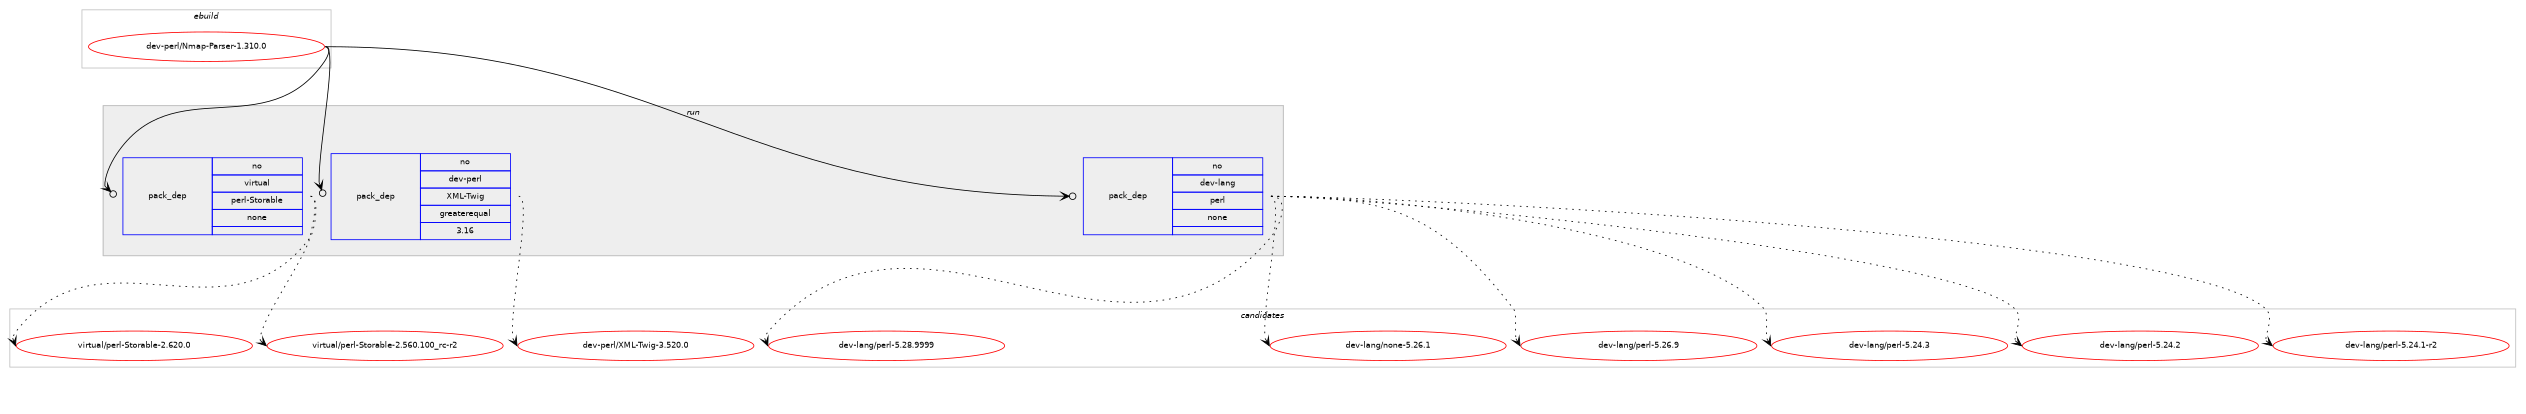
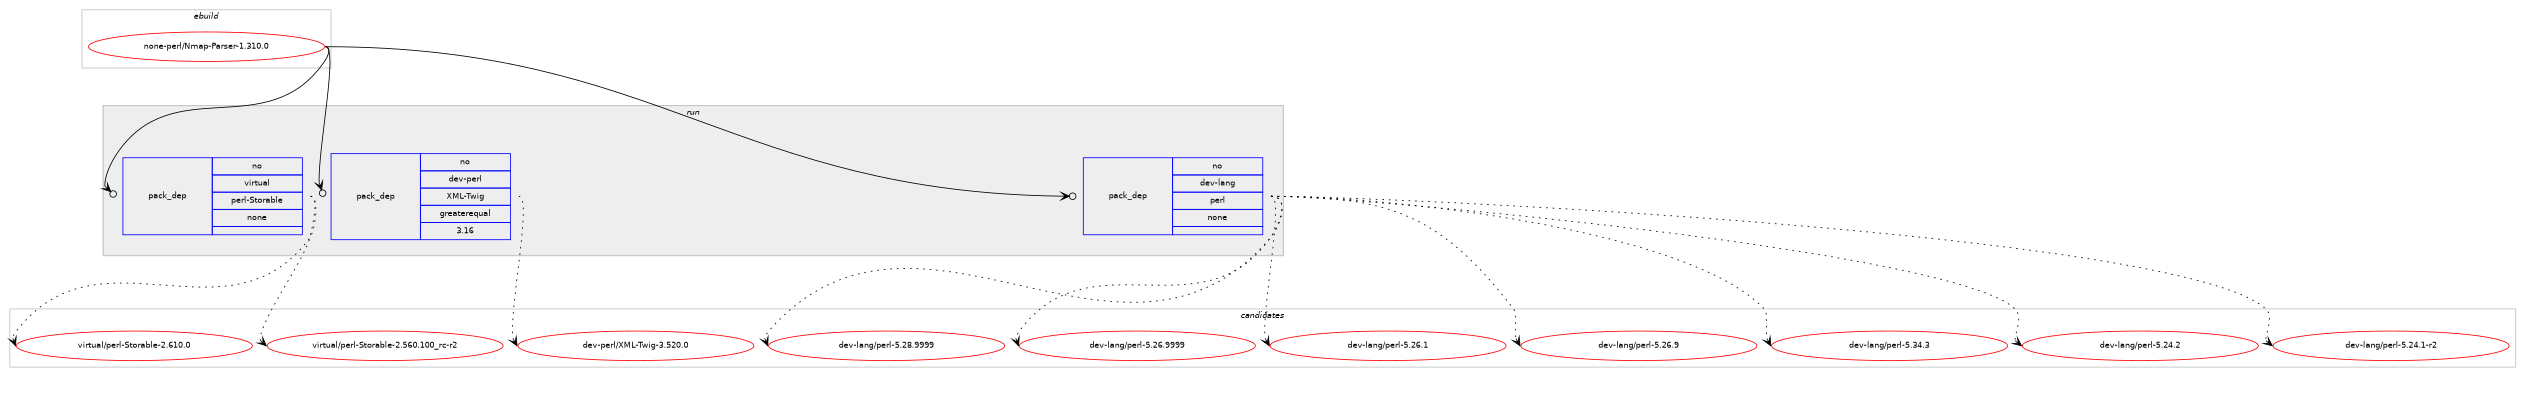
(206, 47) -> (206, 47)
(134, 346) -> (134, 346)
none -> (1137, 346)
(1388, 346) -> (1388, 346)
(1890, 346) -> (1890, 346)
